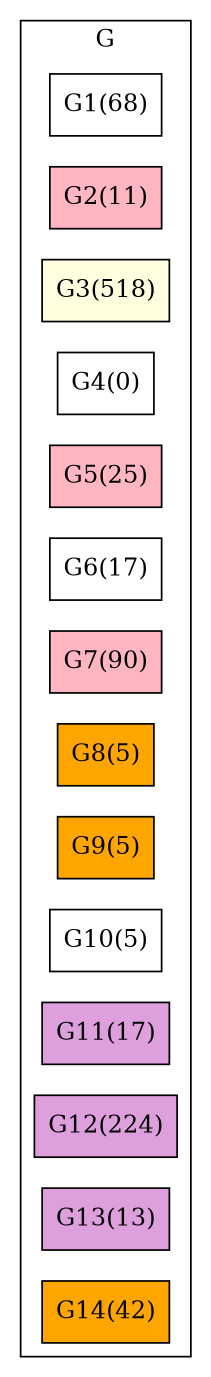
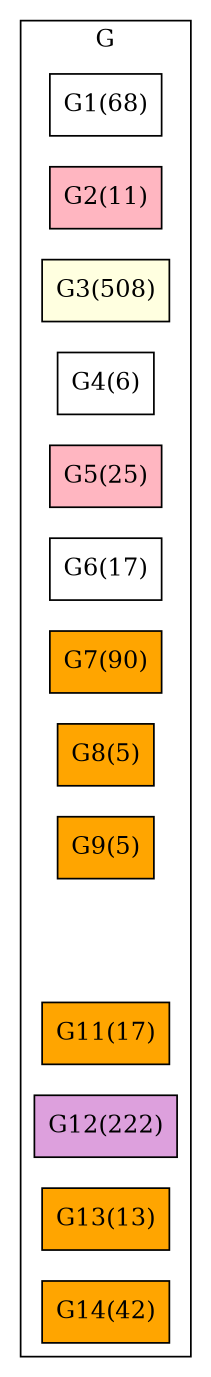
(106, 291) -> (106, 291)
(106, 383) -> (106, 383)
(106, 662) -> (106, 662)
(106, 941) -> none
(106, 1033) -> (106, 1033)
(106, 1126) -> (106, 1126)
(106, 1219) -> (106, 1219)
